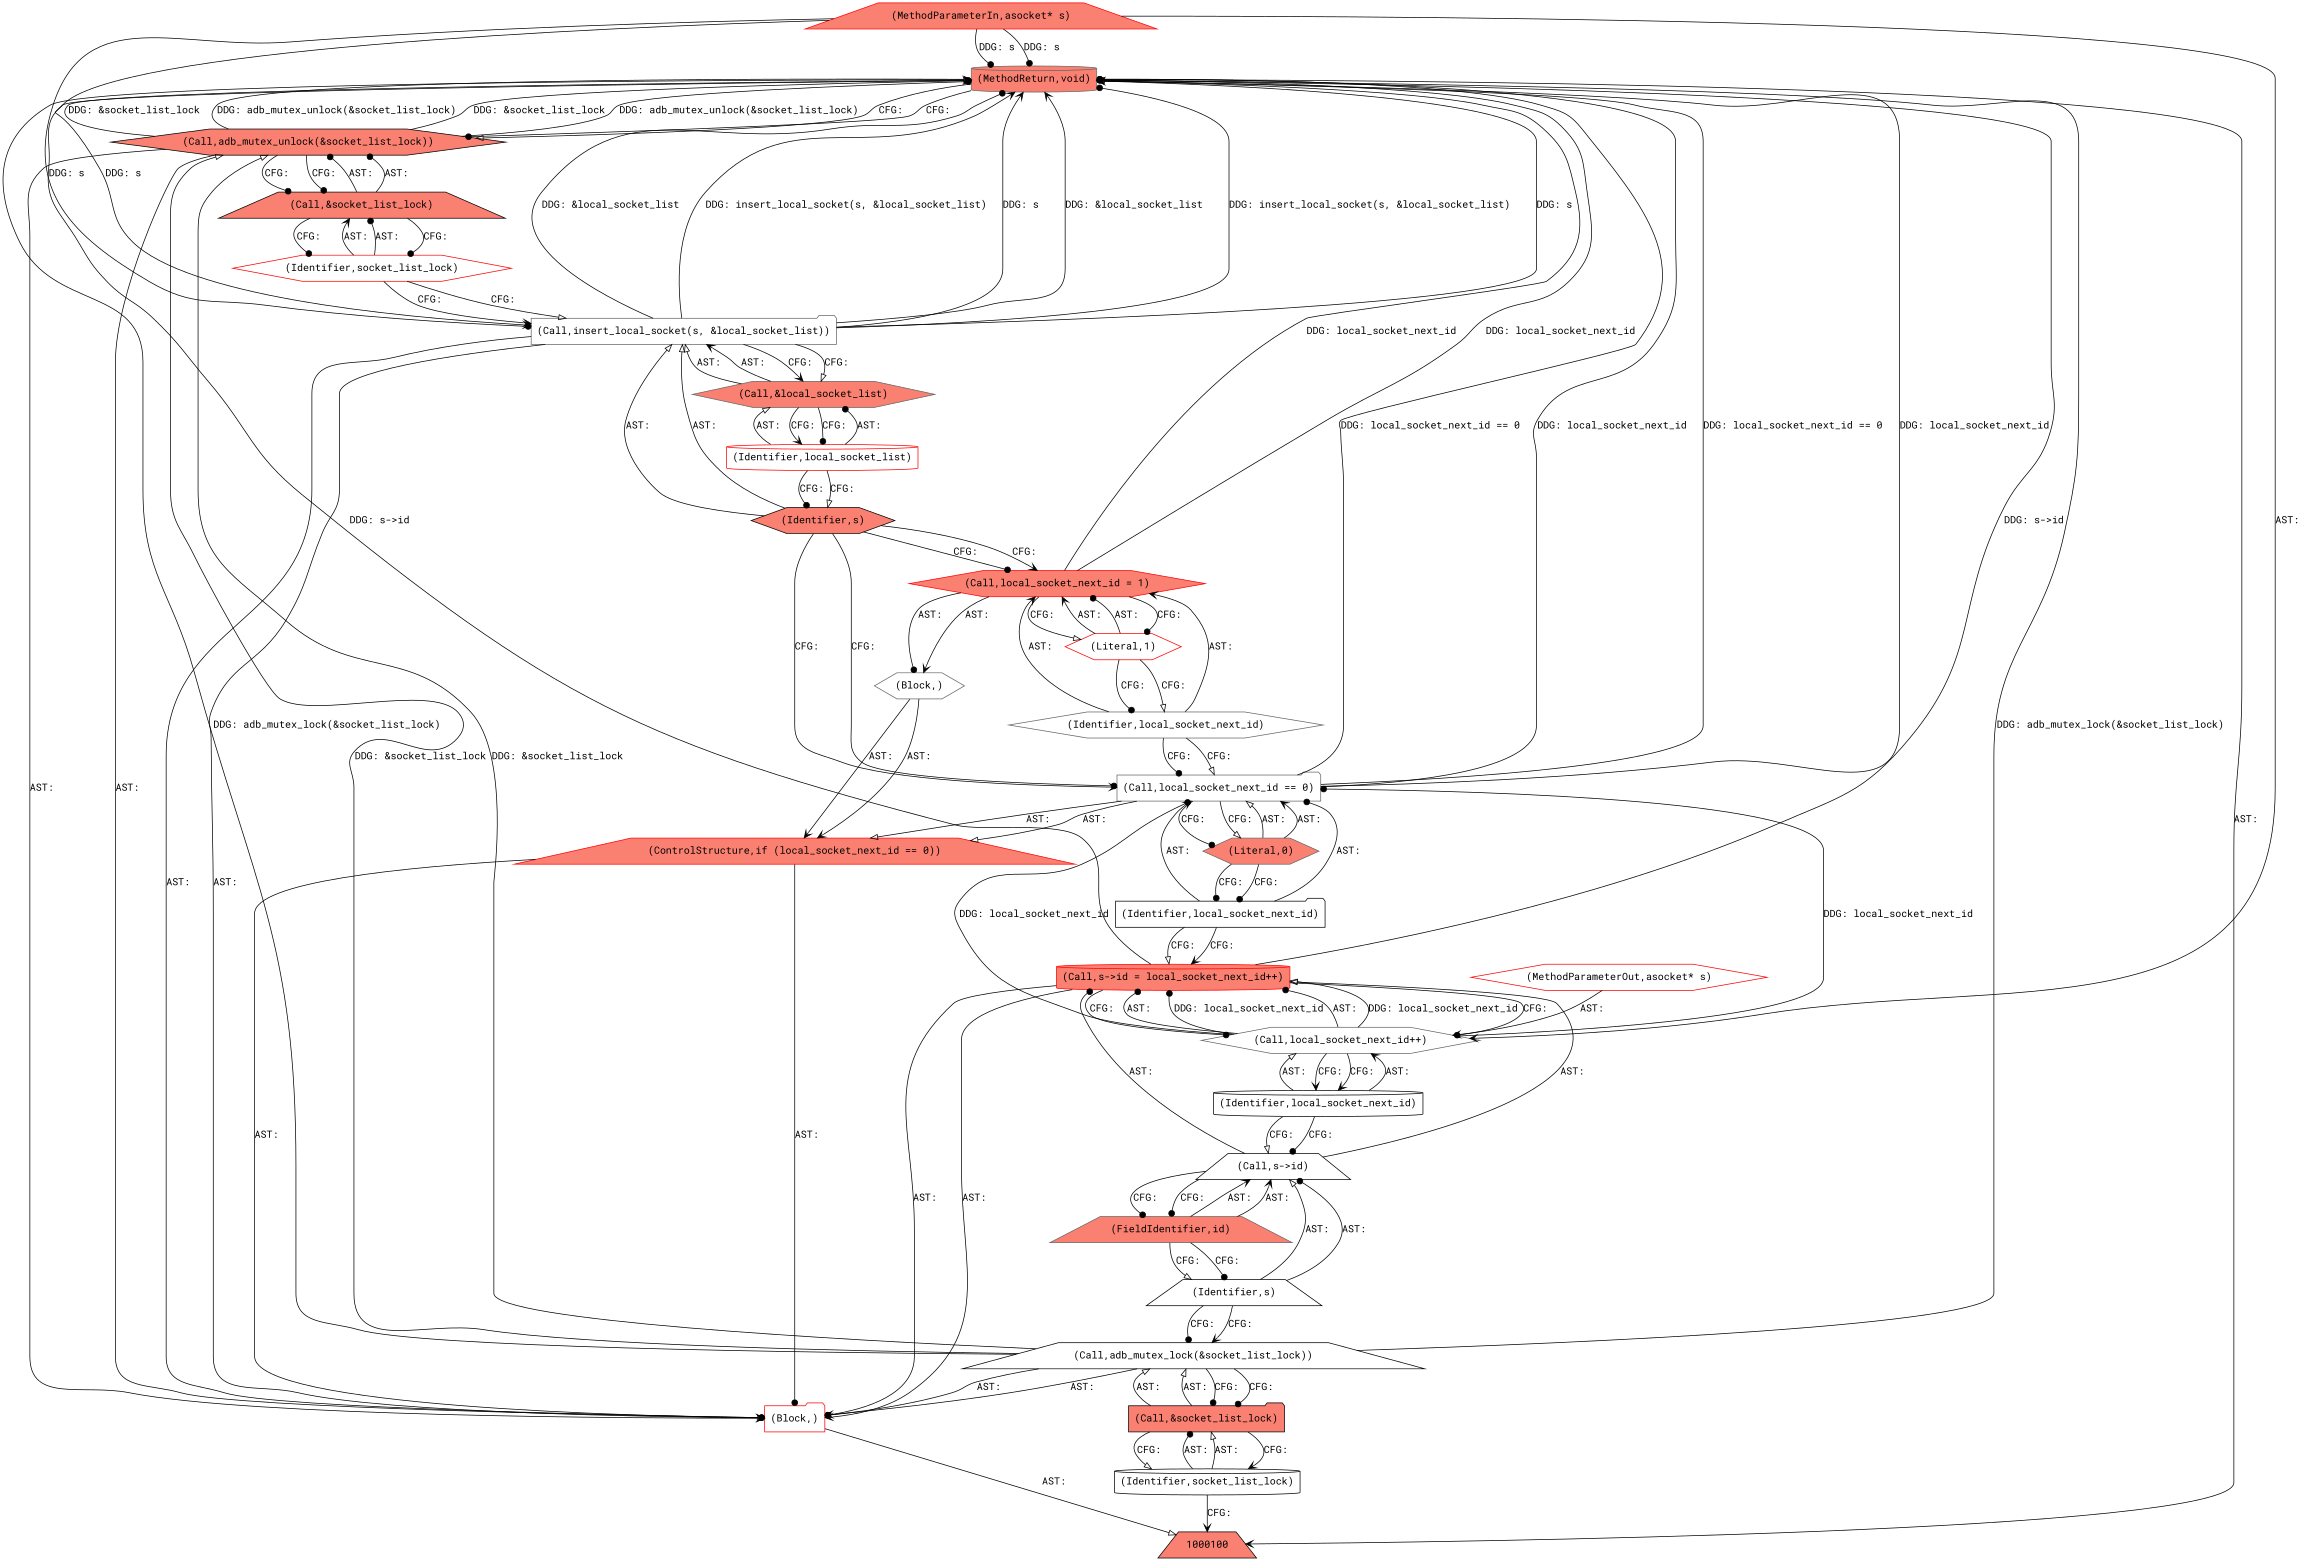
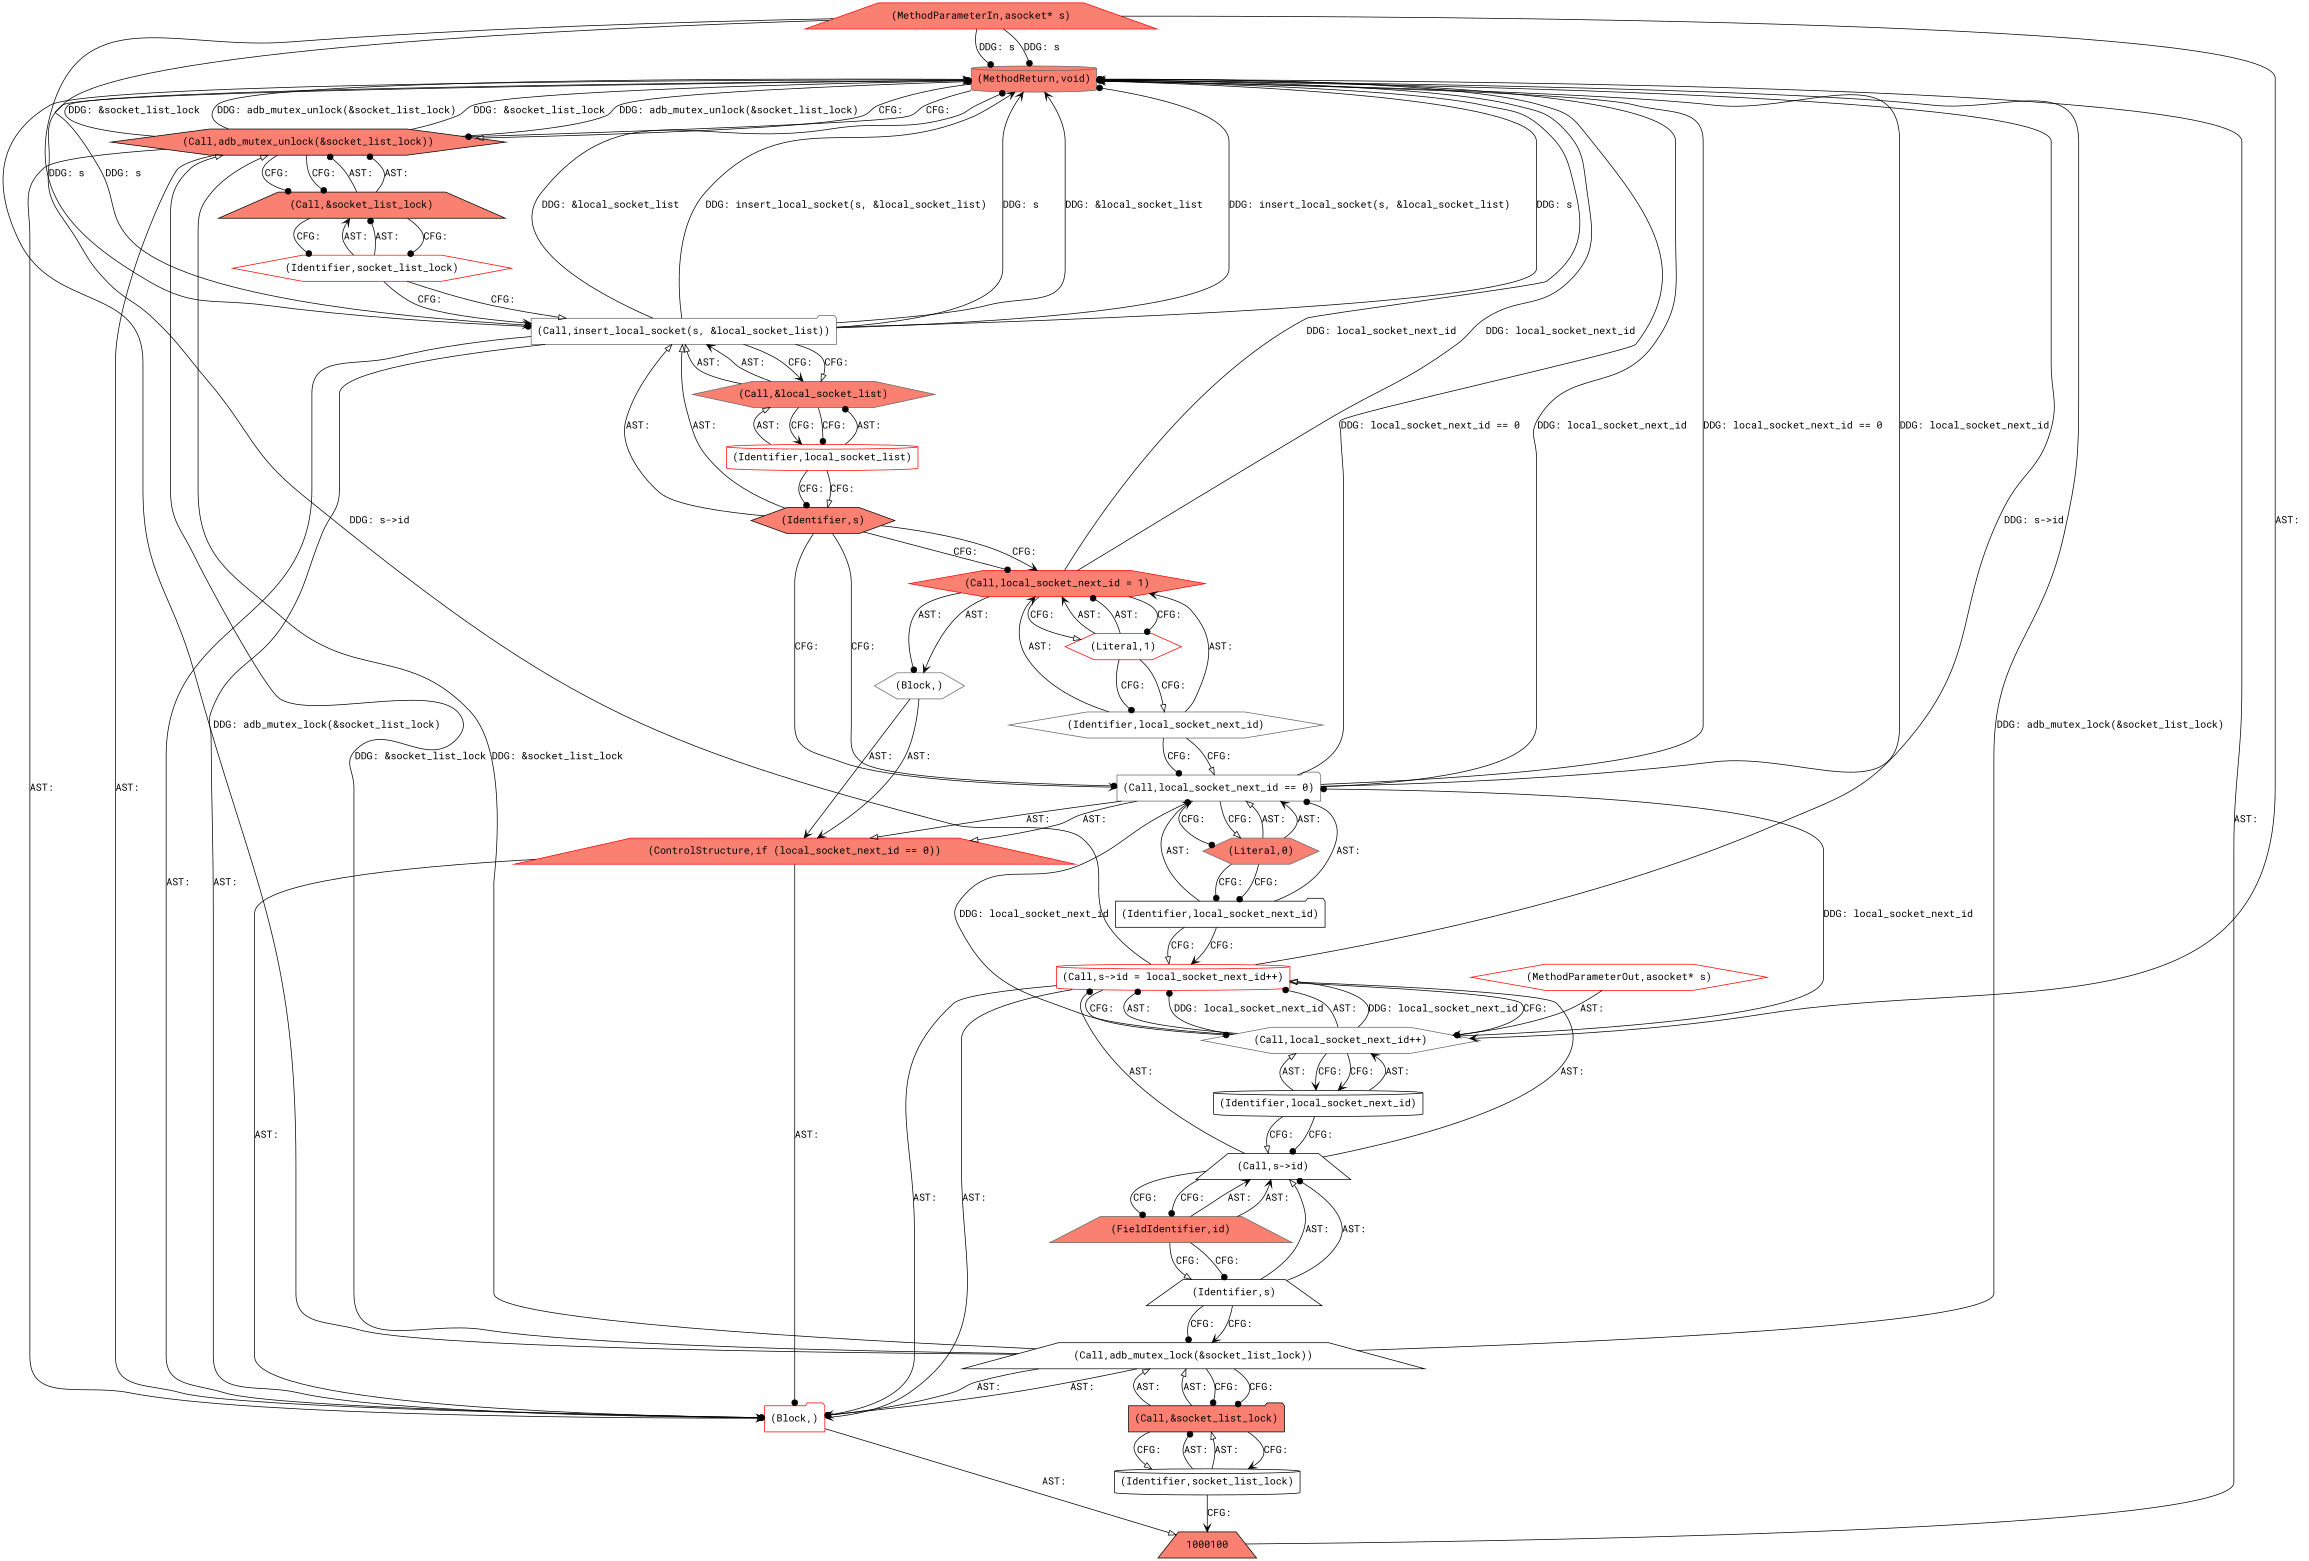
(2241, 730) -> (2240, 737)
(1173, 977) -> (1173, 977)
